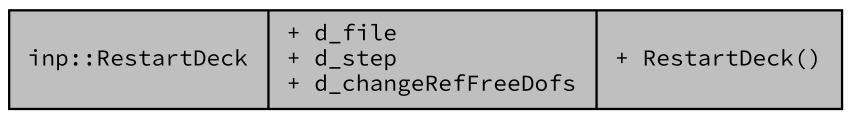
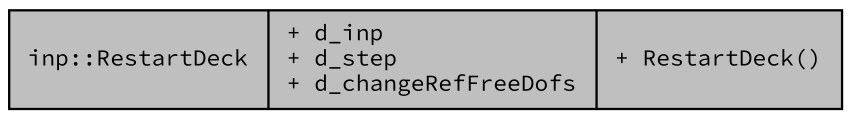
(343, 33) -> (336, 33)
